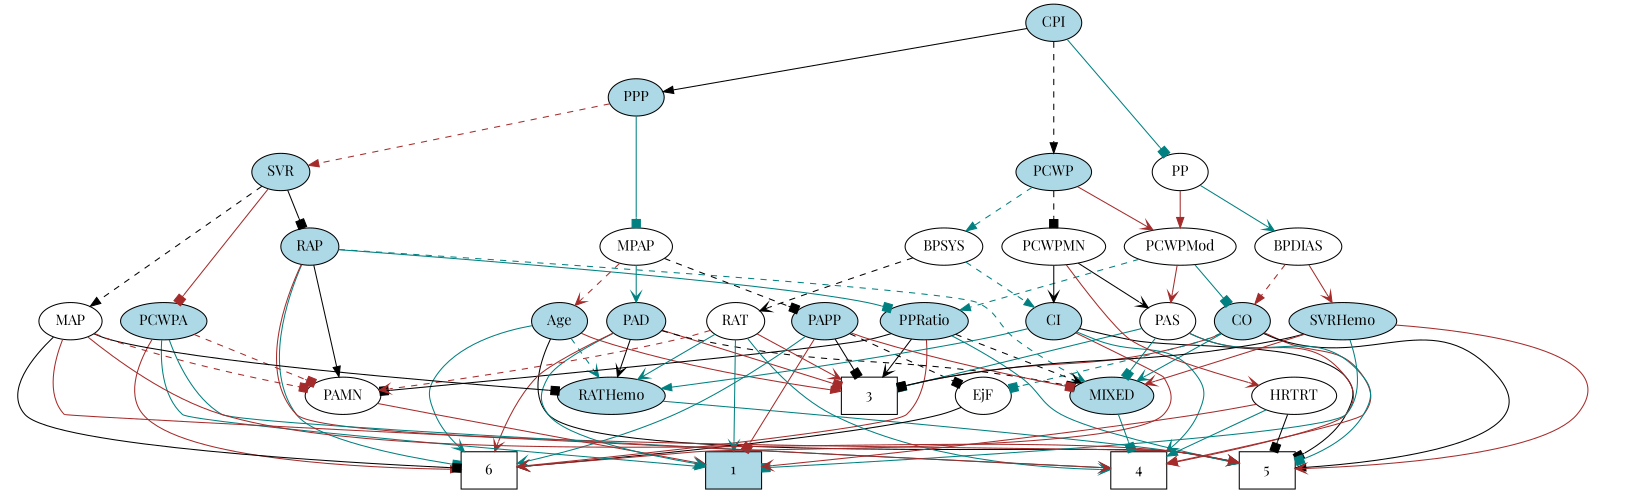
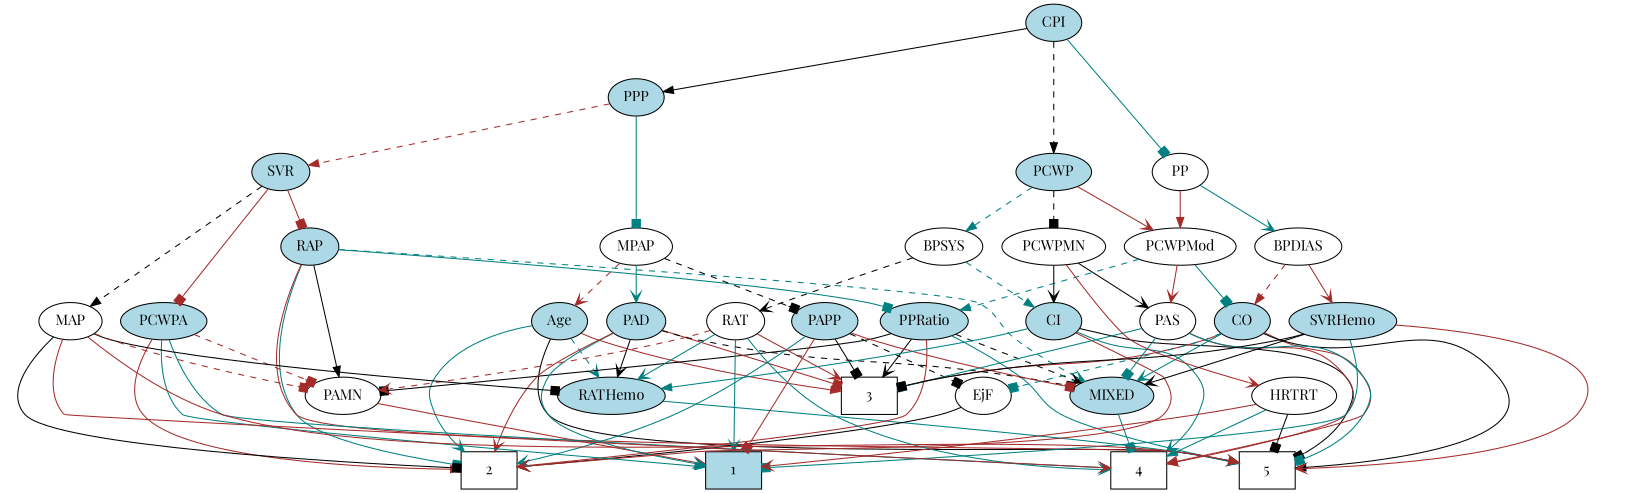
(293, 204) -> (293, 204)
(1230, 358) -> (1230, 358)
(489, 470) -> (489, 470)
